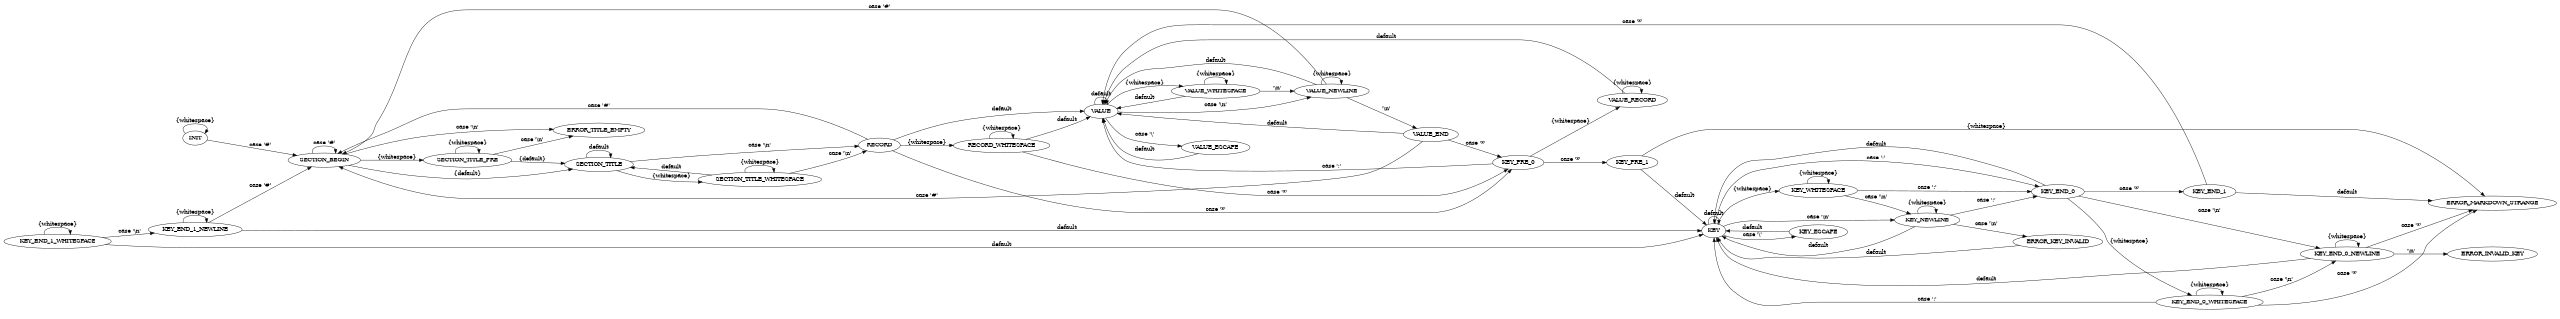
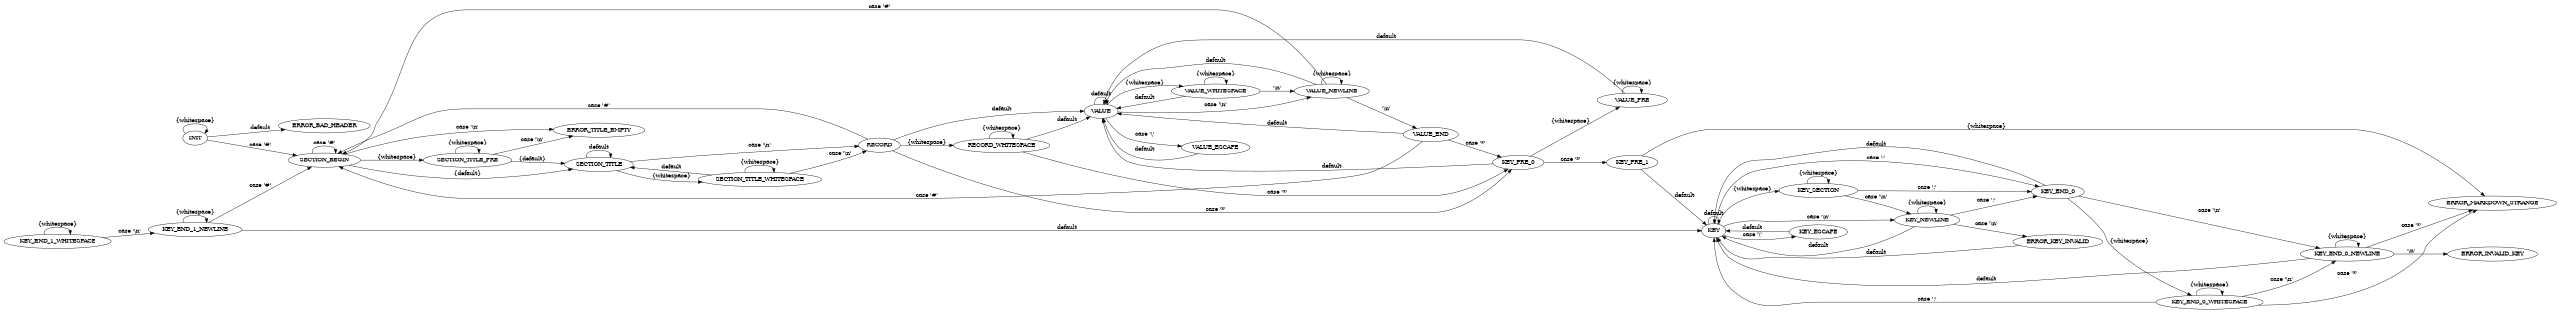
(1632, 100) -> (1632, 100)
none -> (324, 126)
(1332, 166) -> (1332, 166)
(1818, 191) -> (1818, 191)
(2210, 192) -> none
(903, 248) -> none
